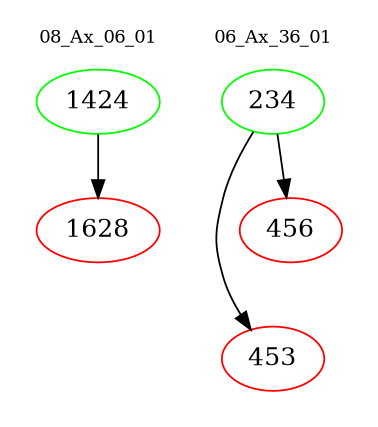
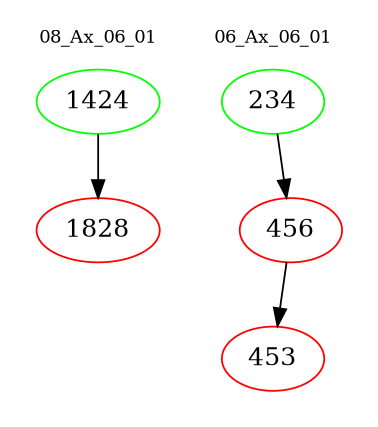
(273, 38) -> (273, 38)
(218, 222) -> (283, 285)
(98, 230) -> (98, 230)
